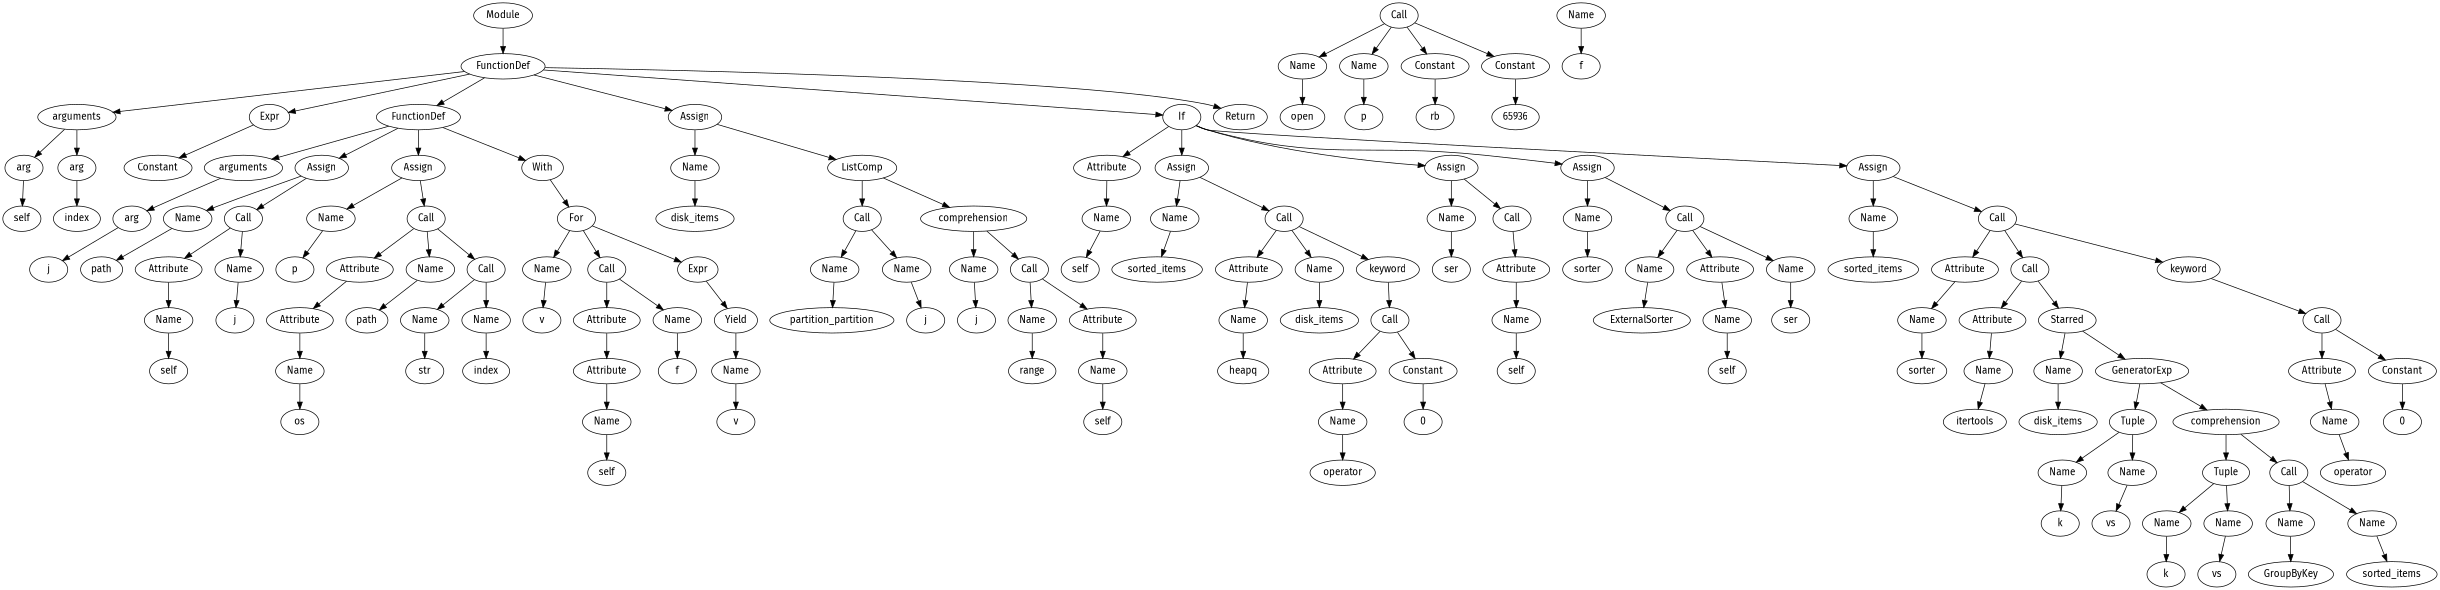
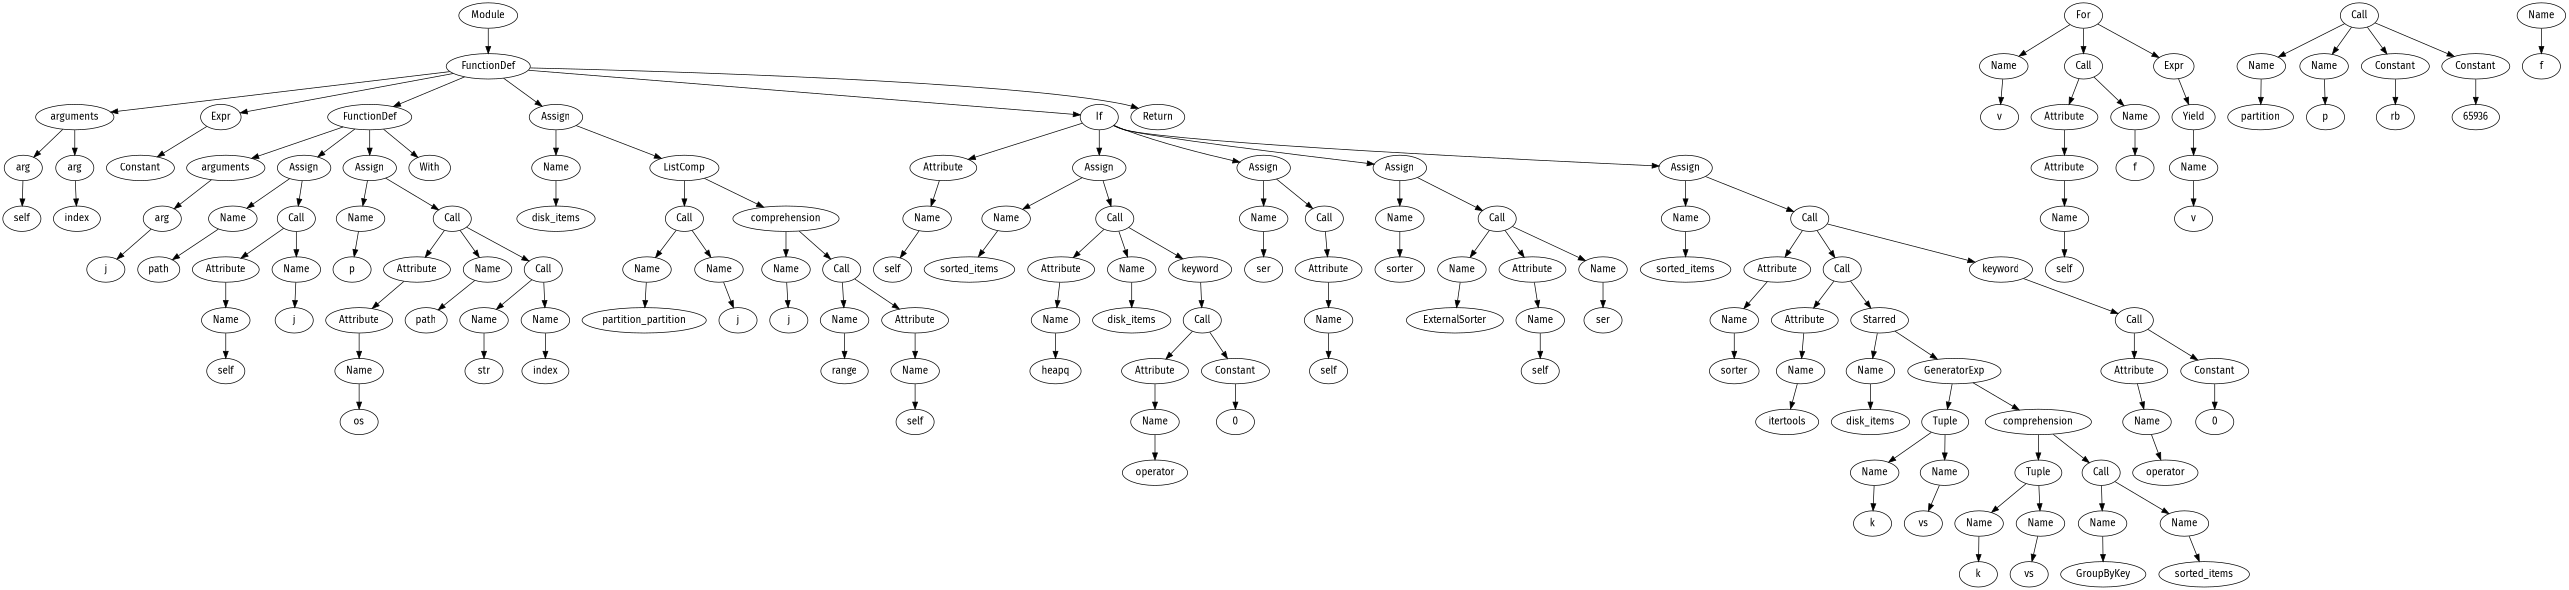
(1302, 117) -> (2261, 117)
(558, 190) -> none
